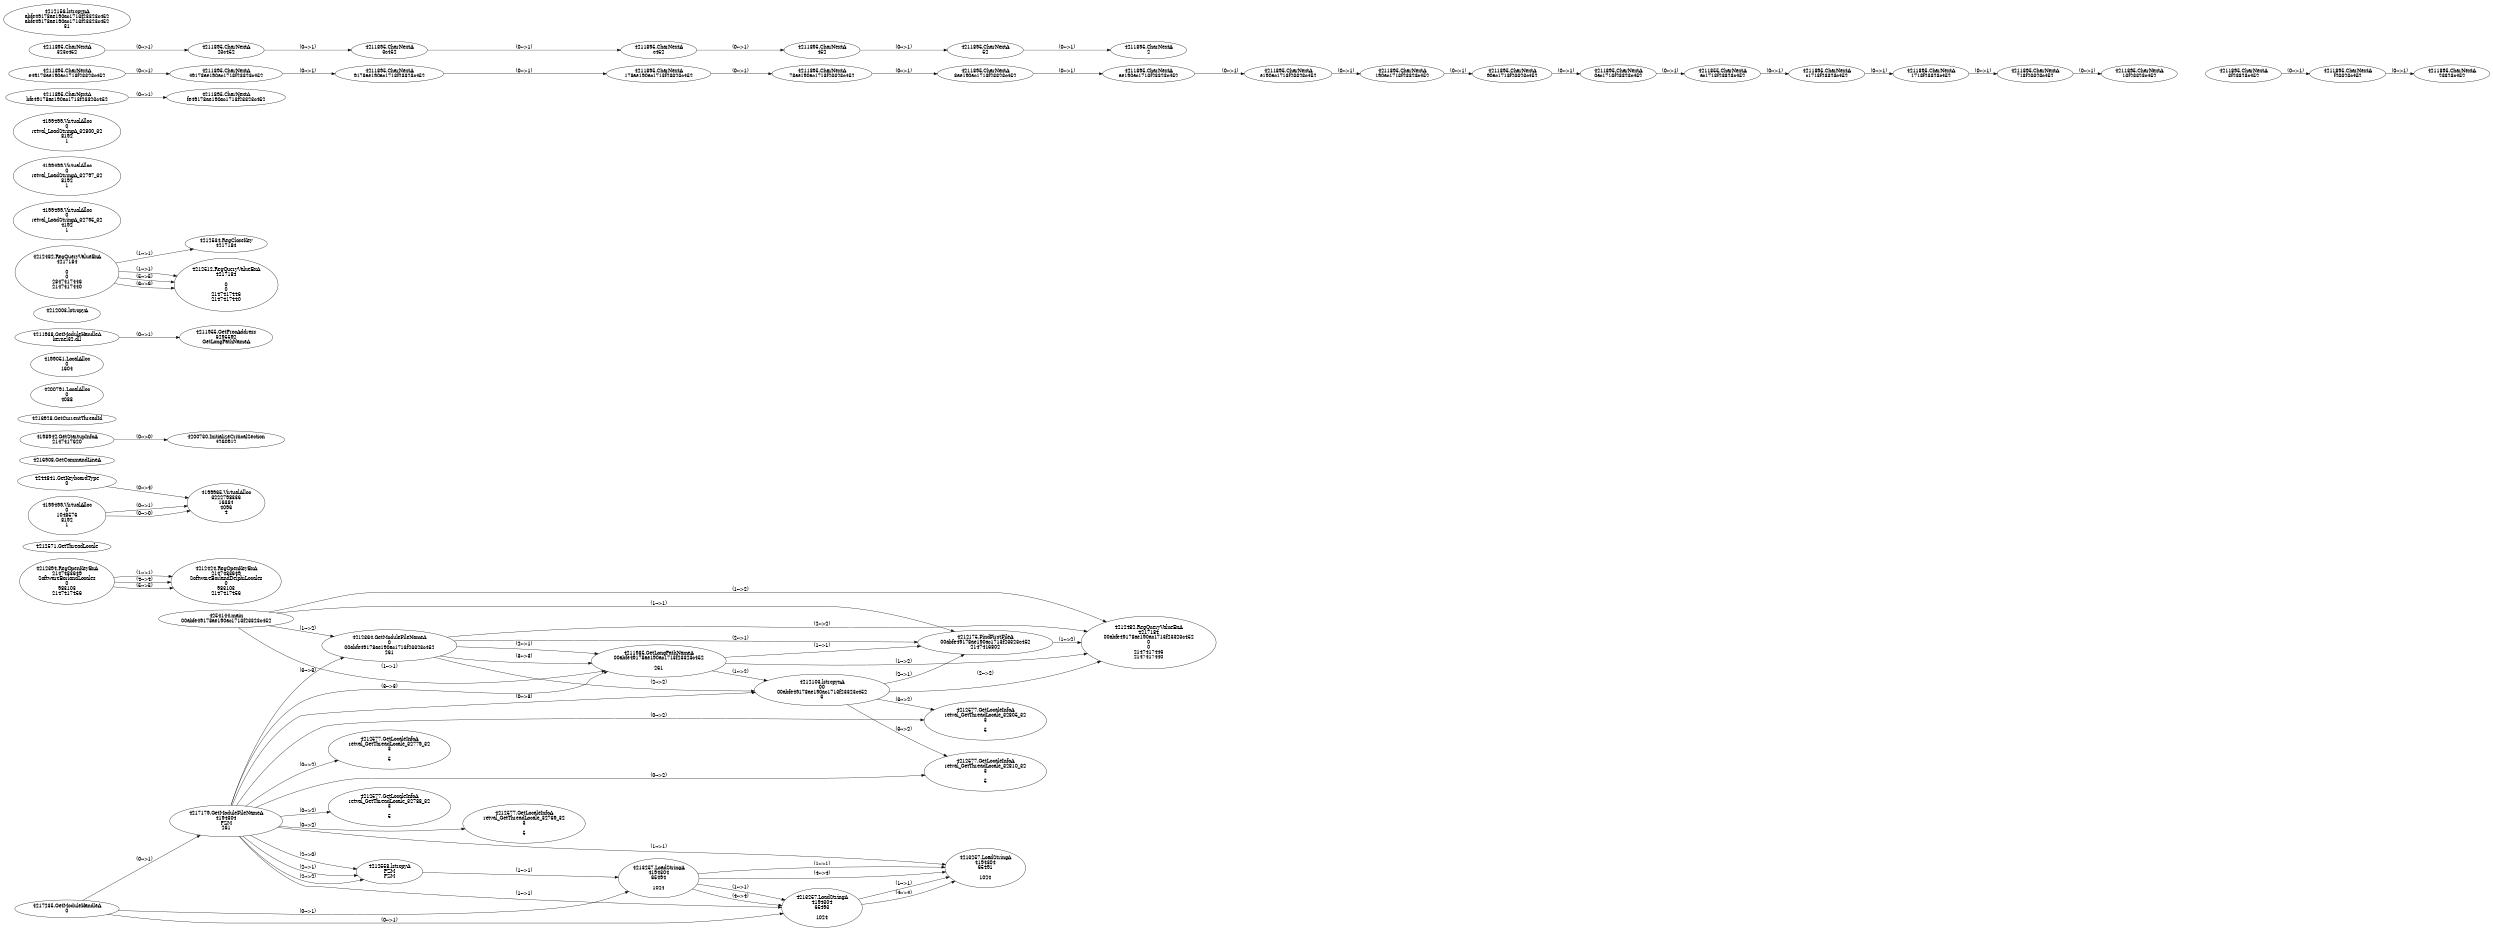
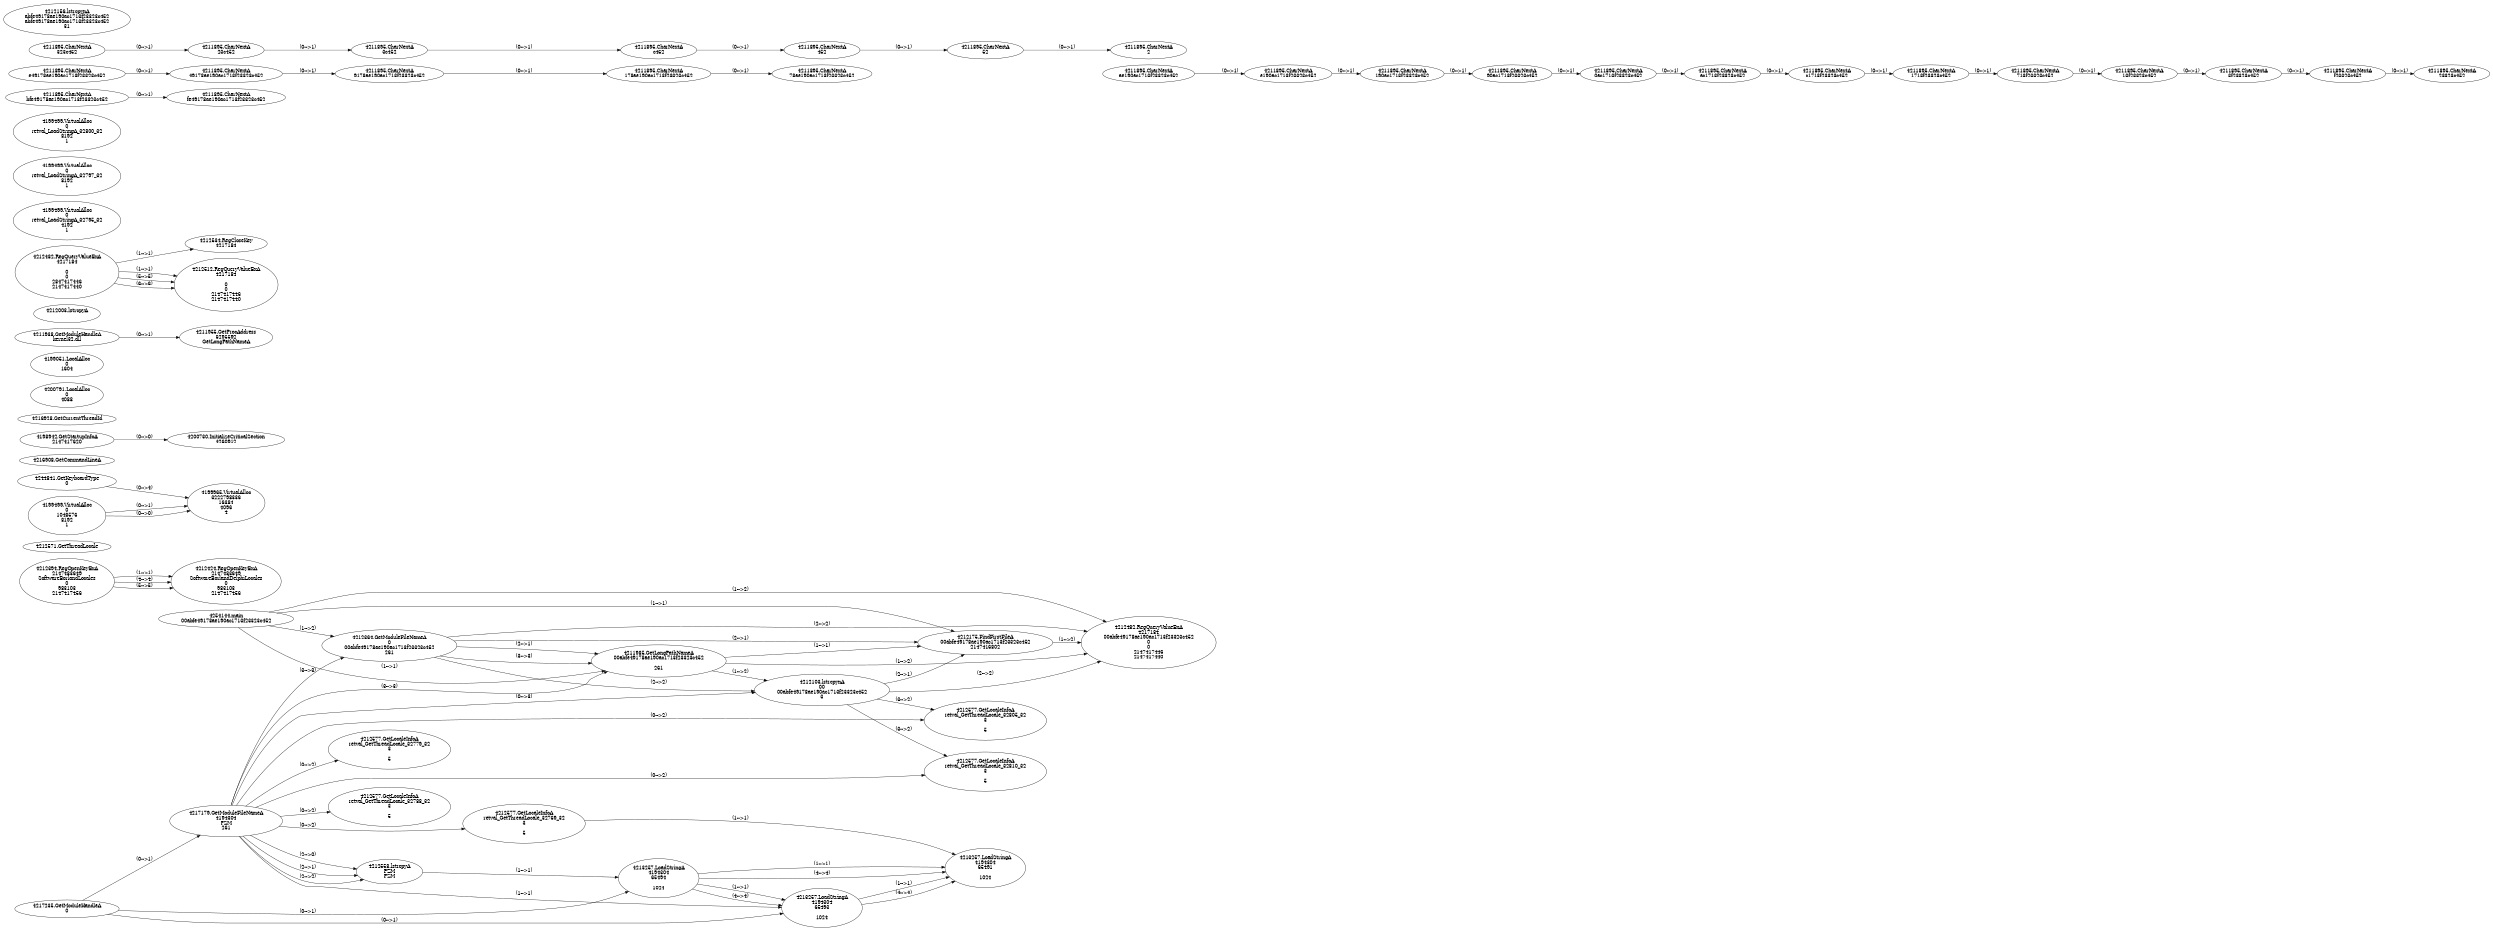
(985, 74) -> none
(1722, 74) -> (1722, 74)
none -> (2190, 74)
(610, 850) -> (770, 823)
